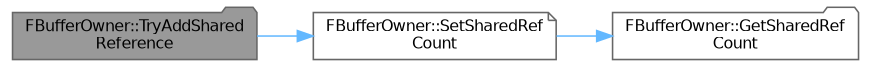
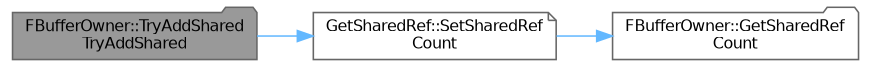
(135, 36) -> (135, 36)
(435, 36) -> (435, 36)
